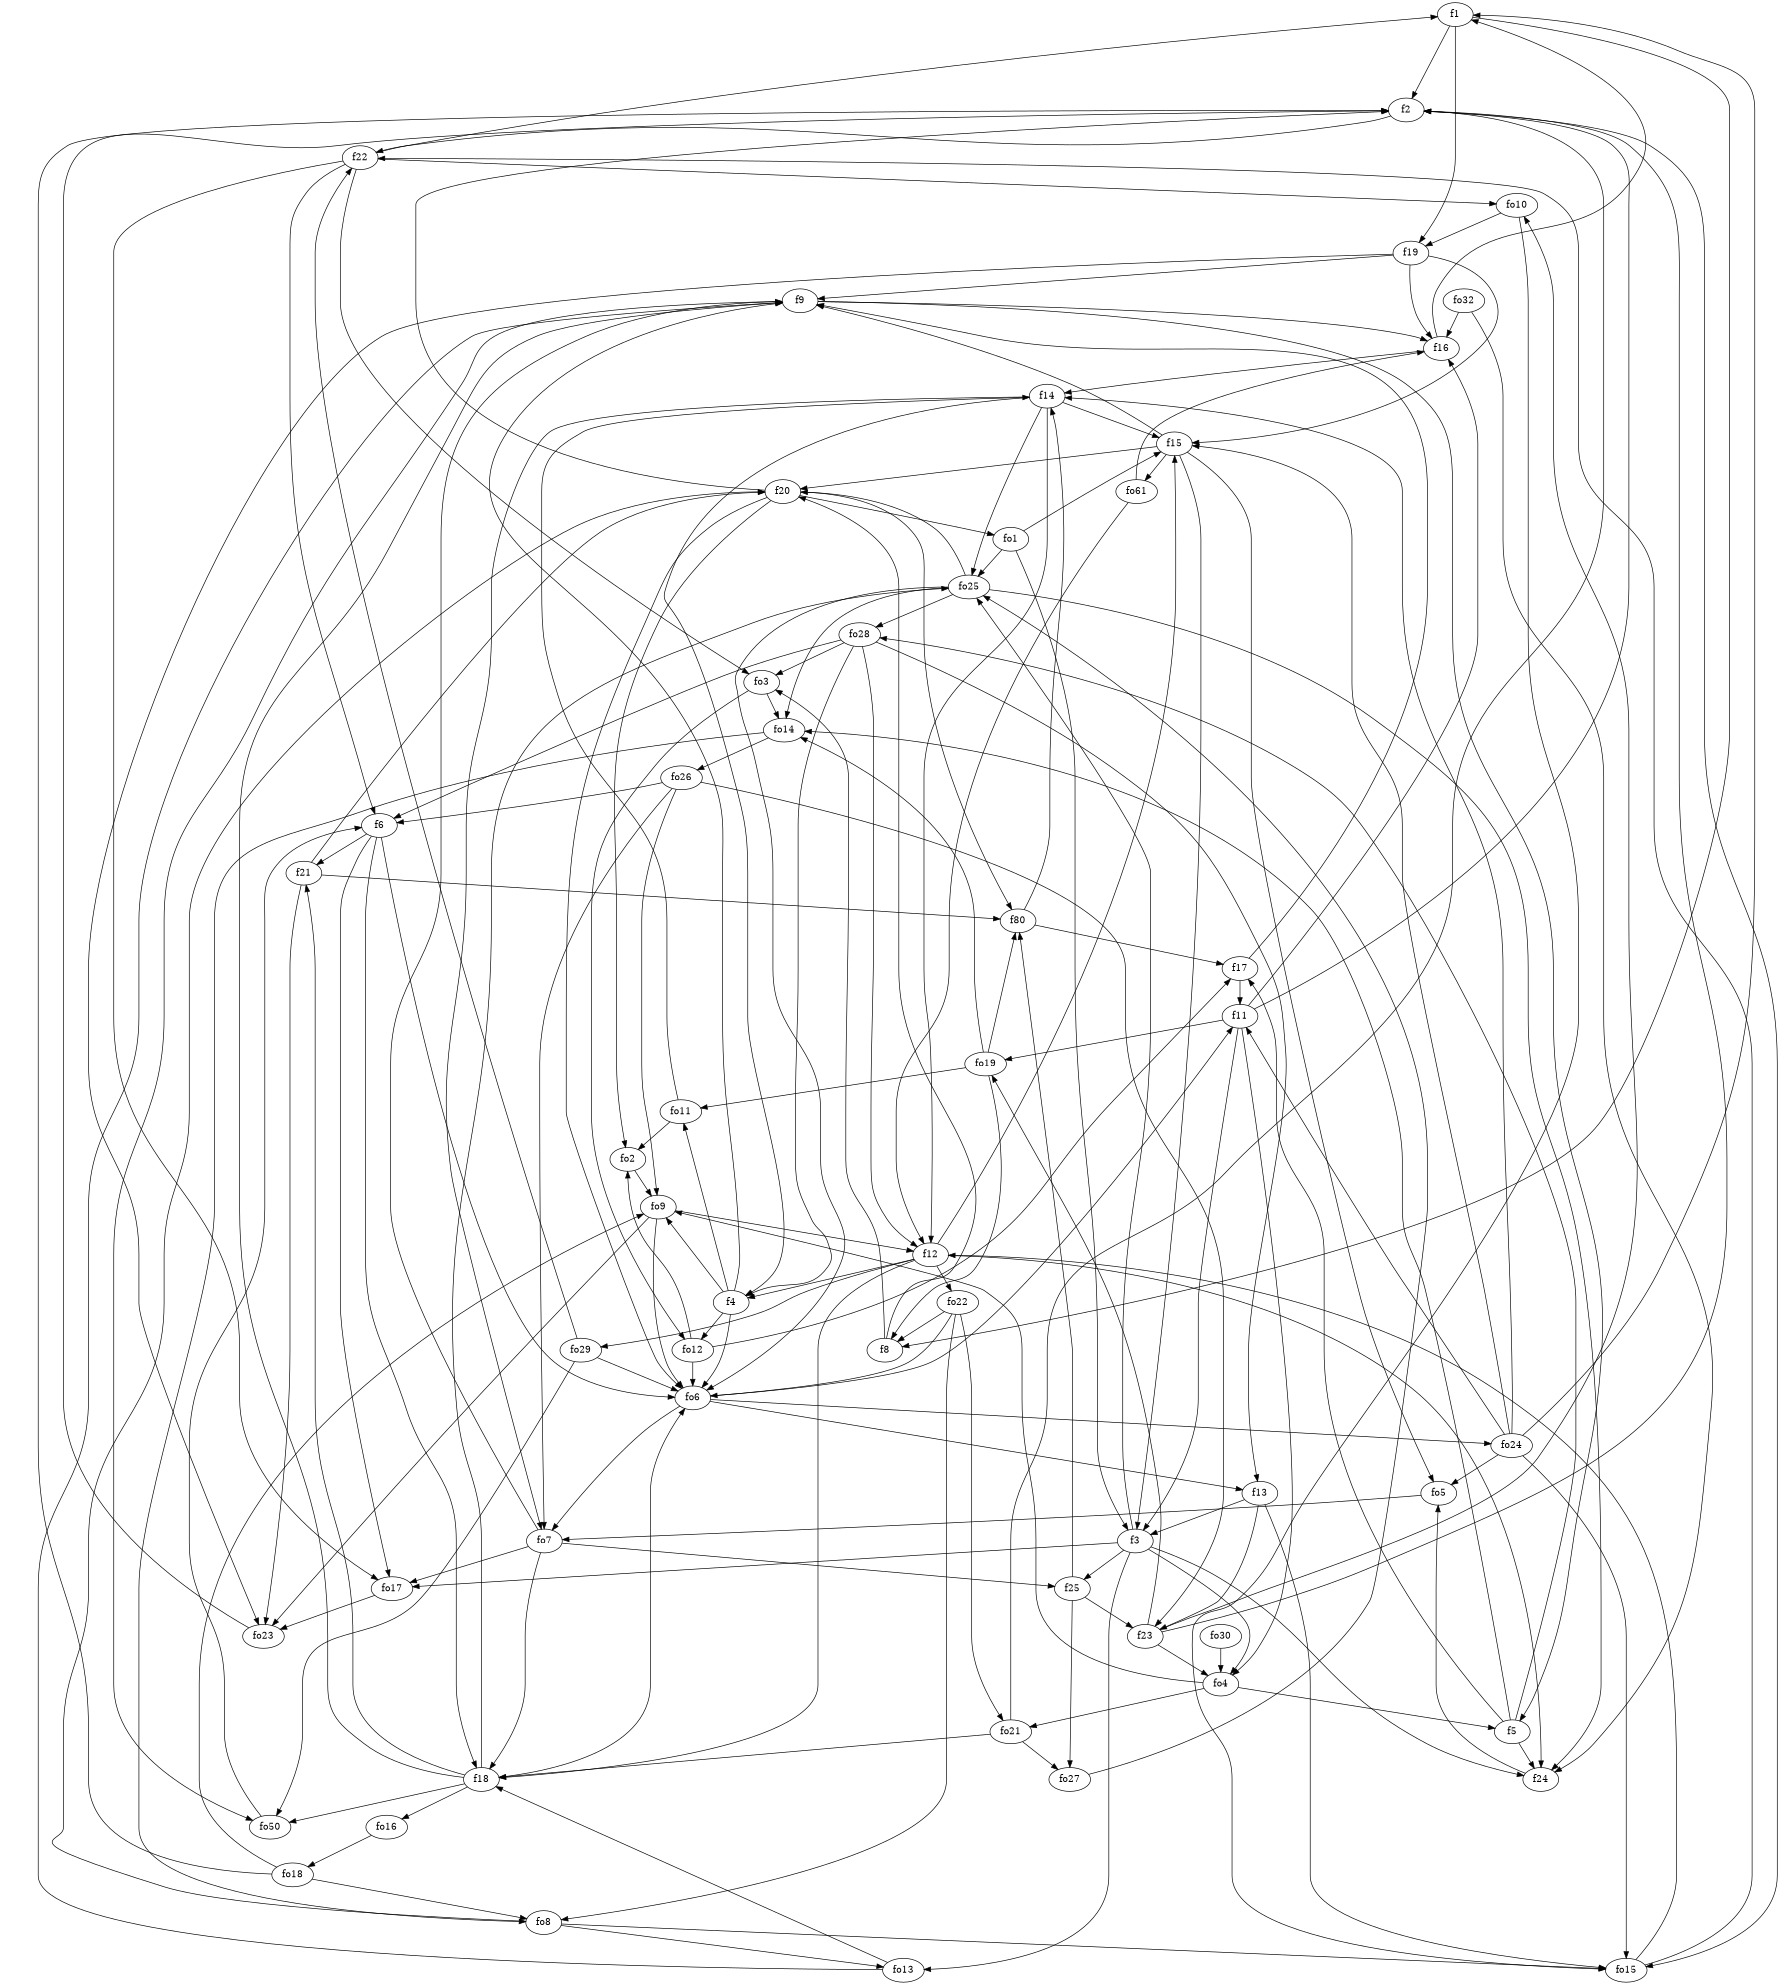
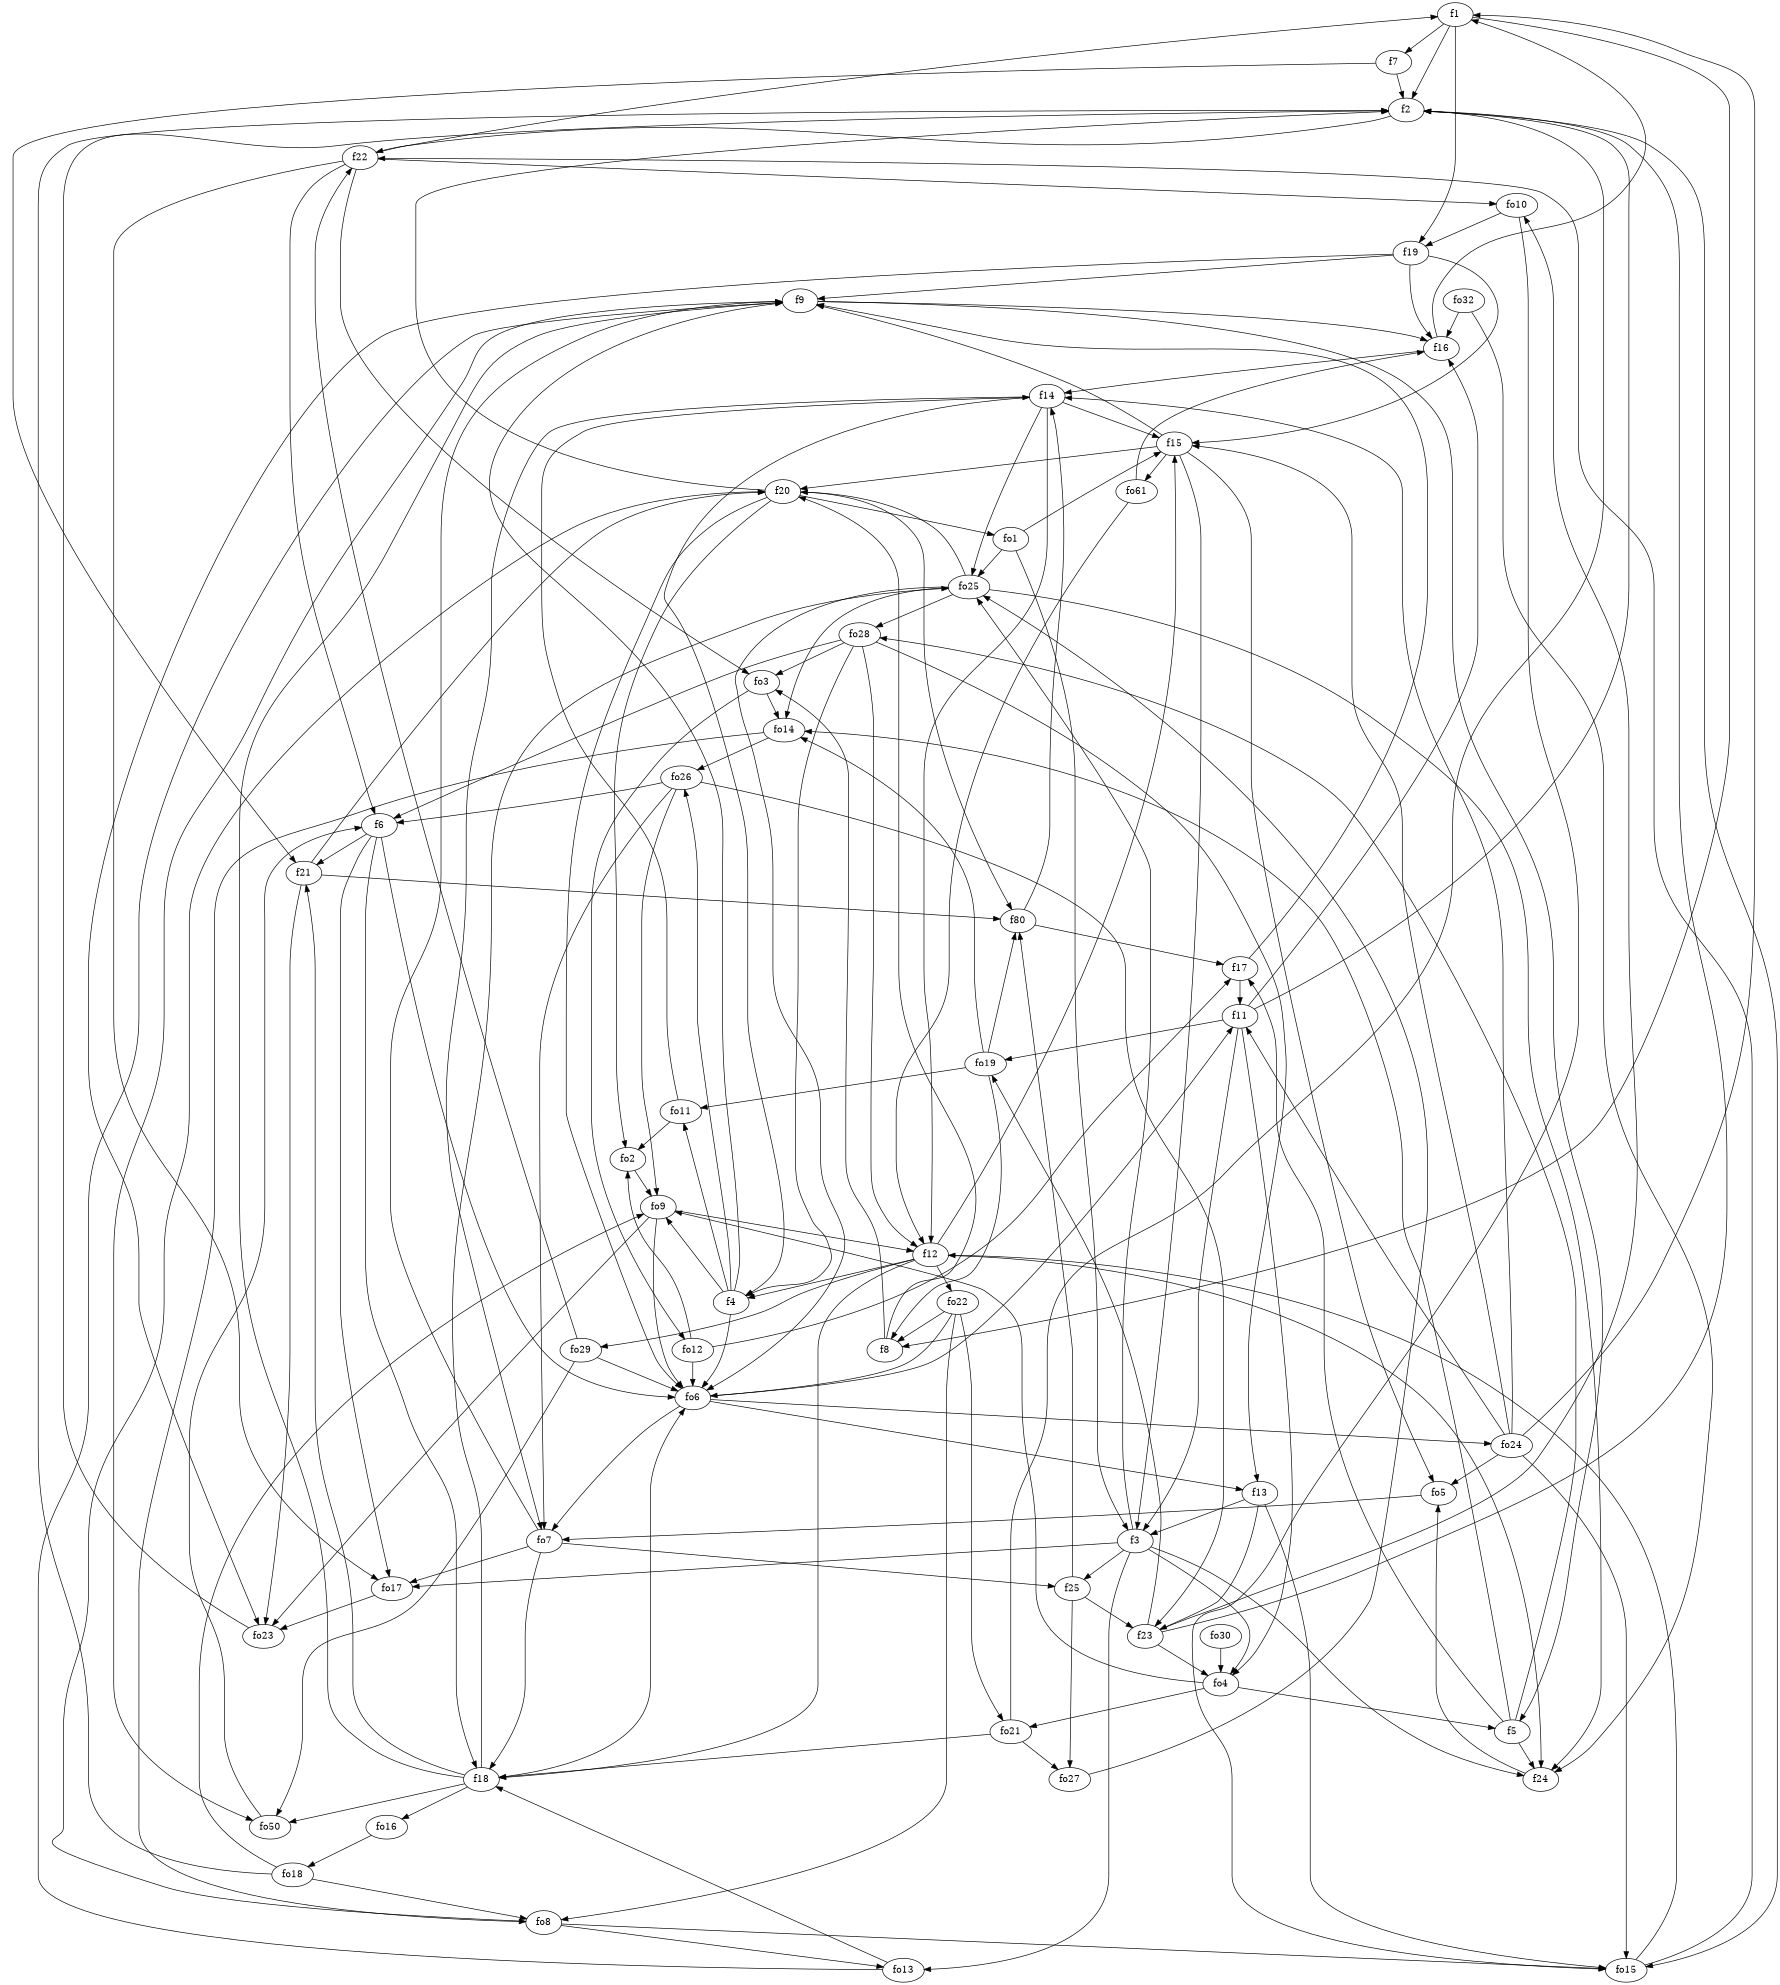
none -> (1394, 62)
(716, 1321) -> (700, 1044)
